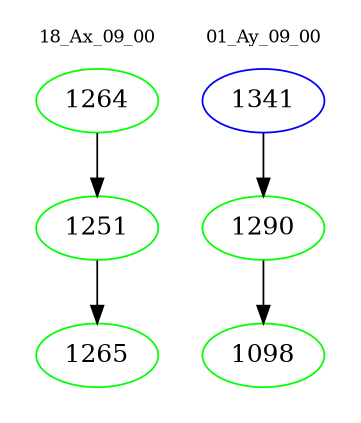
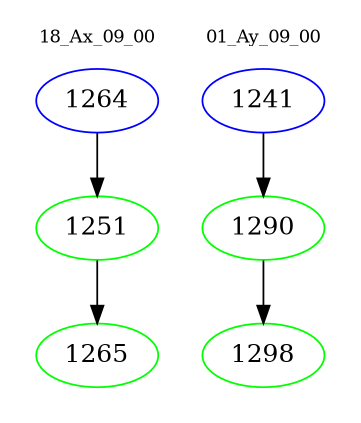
(97, 101) -> (97, 101)
(263, 101) -> (263, 101)
(263, 355) -> (263, 355)
